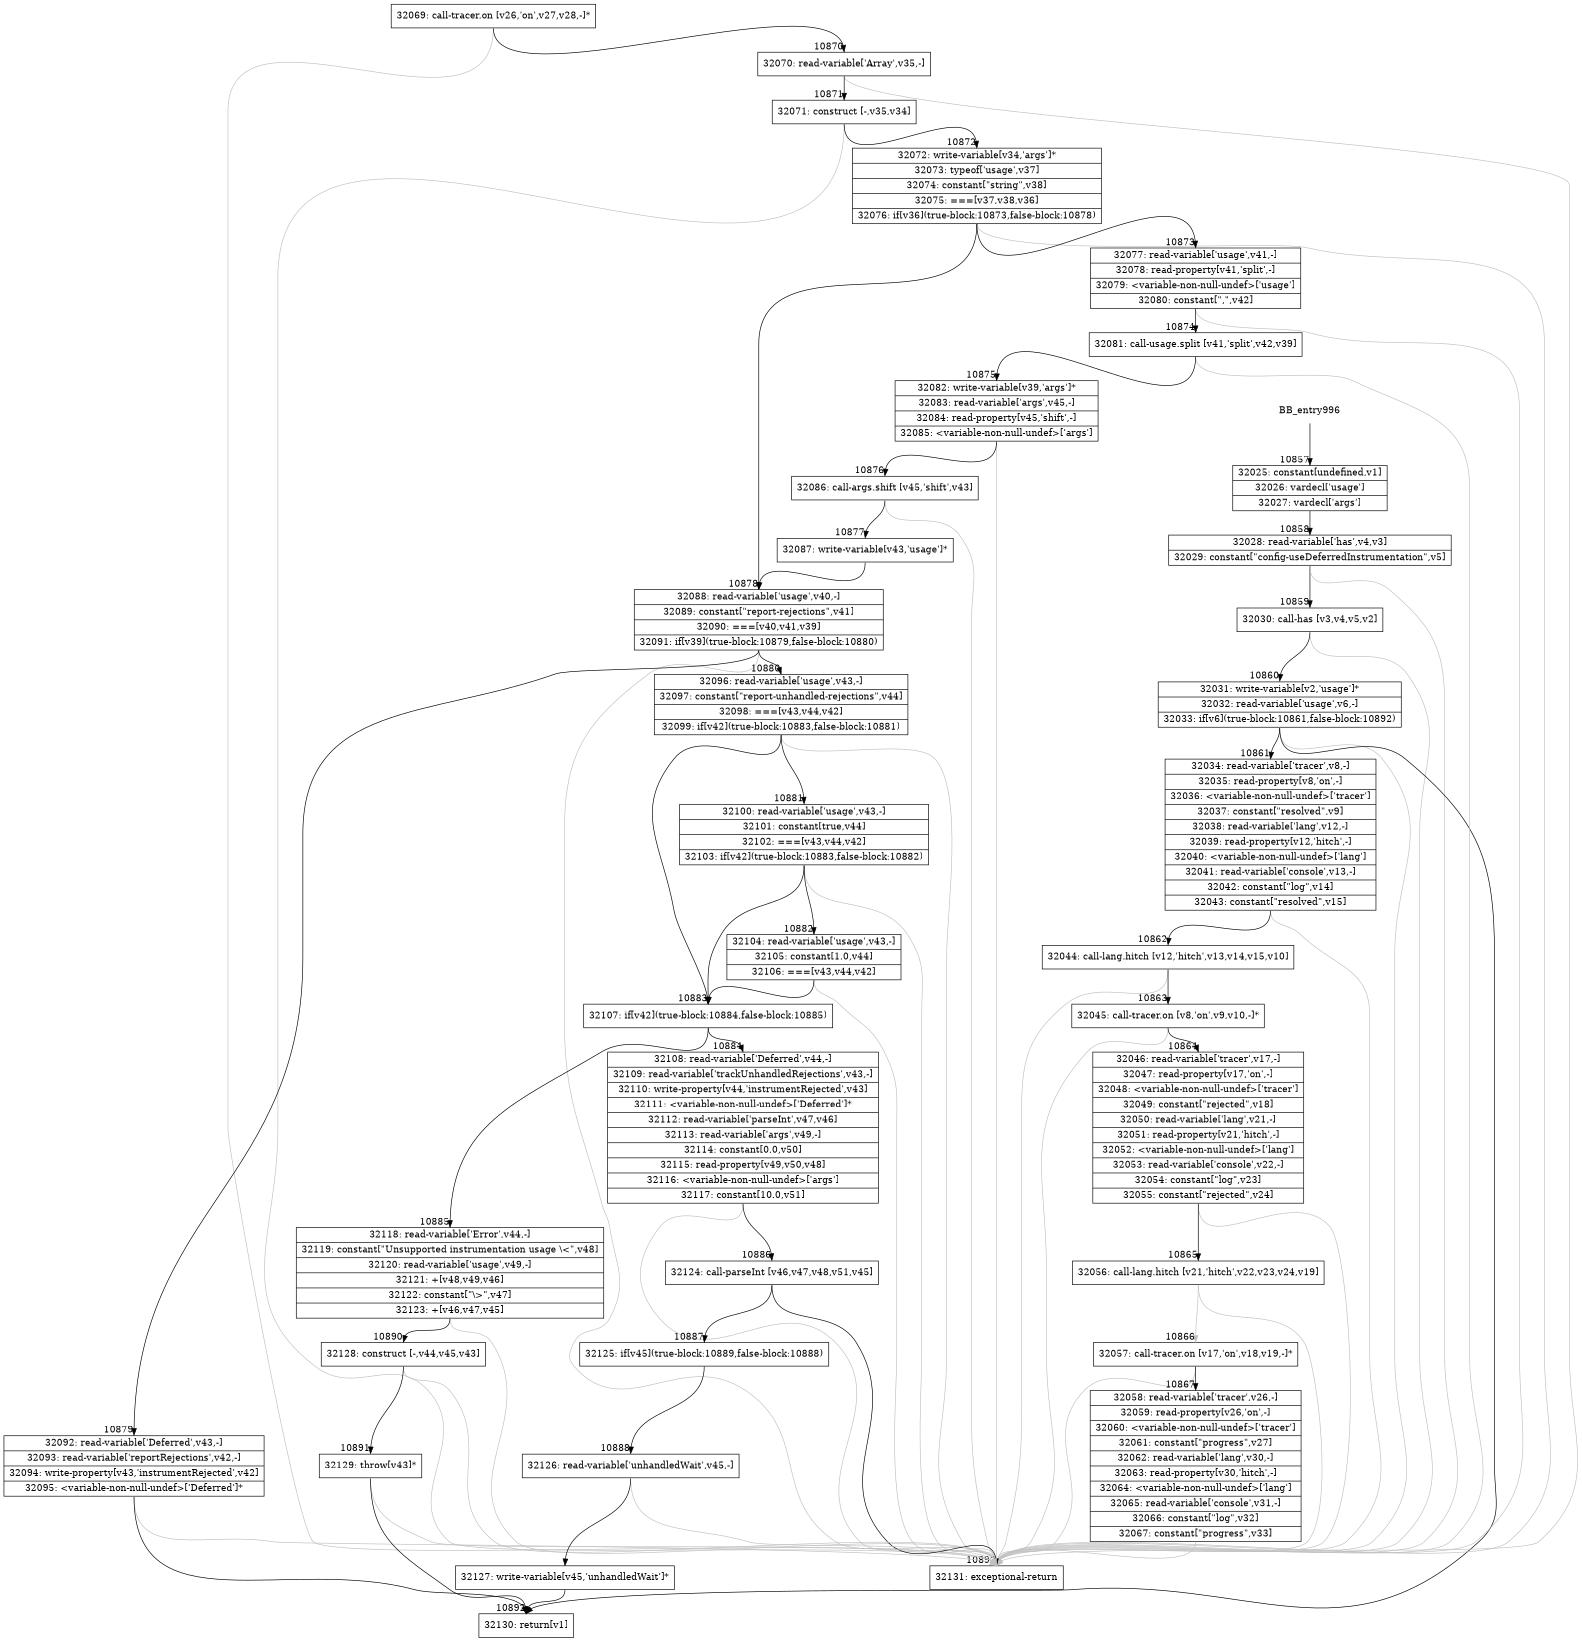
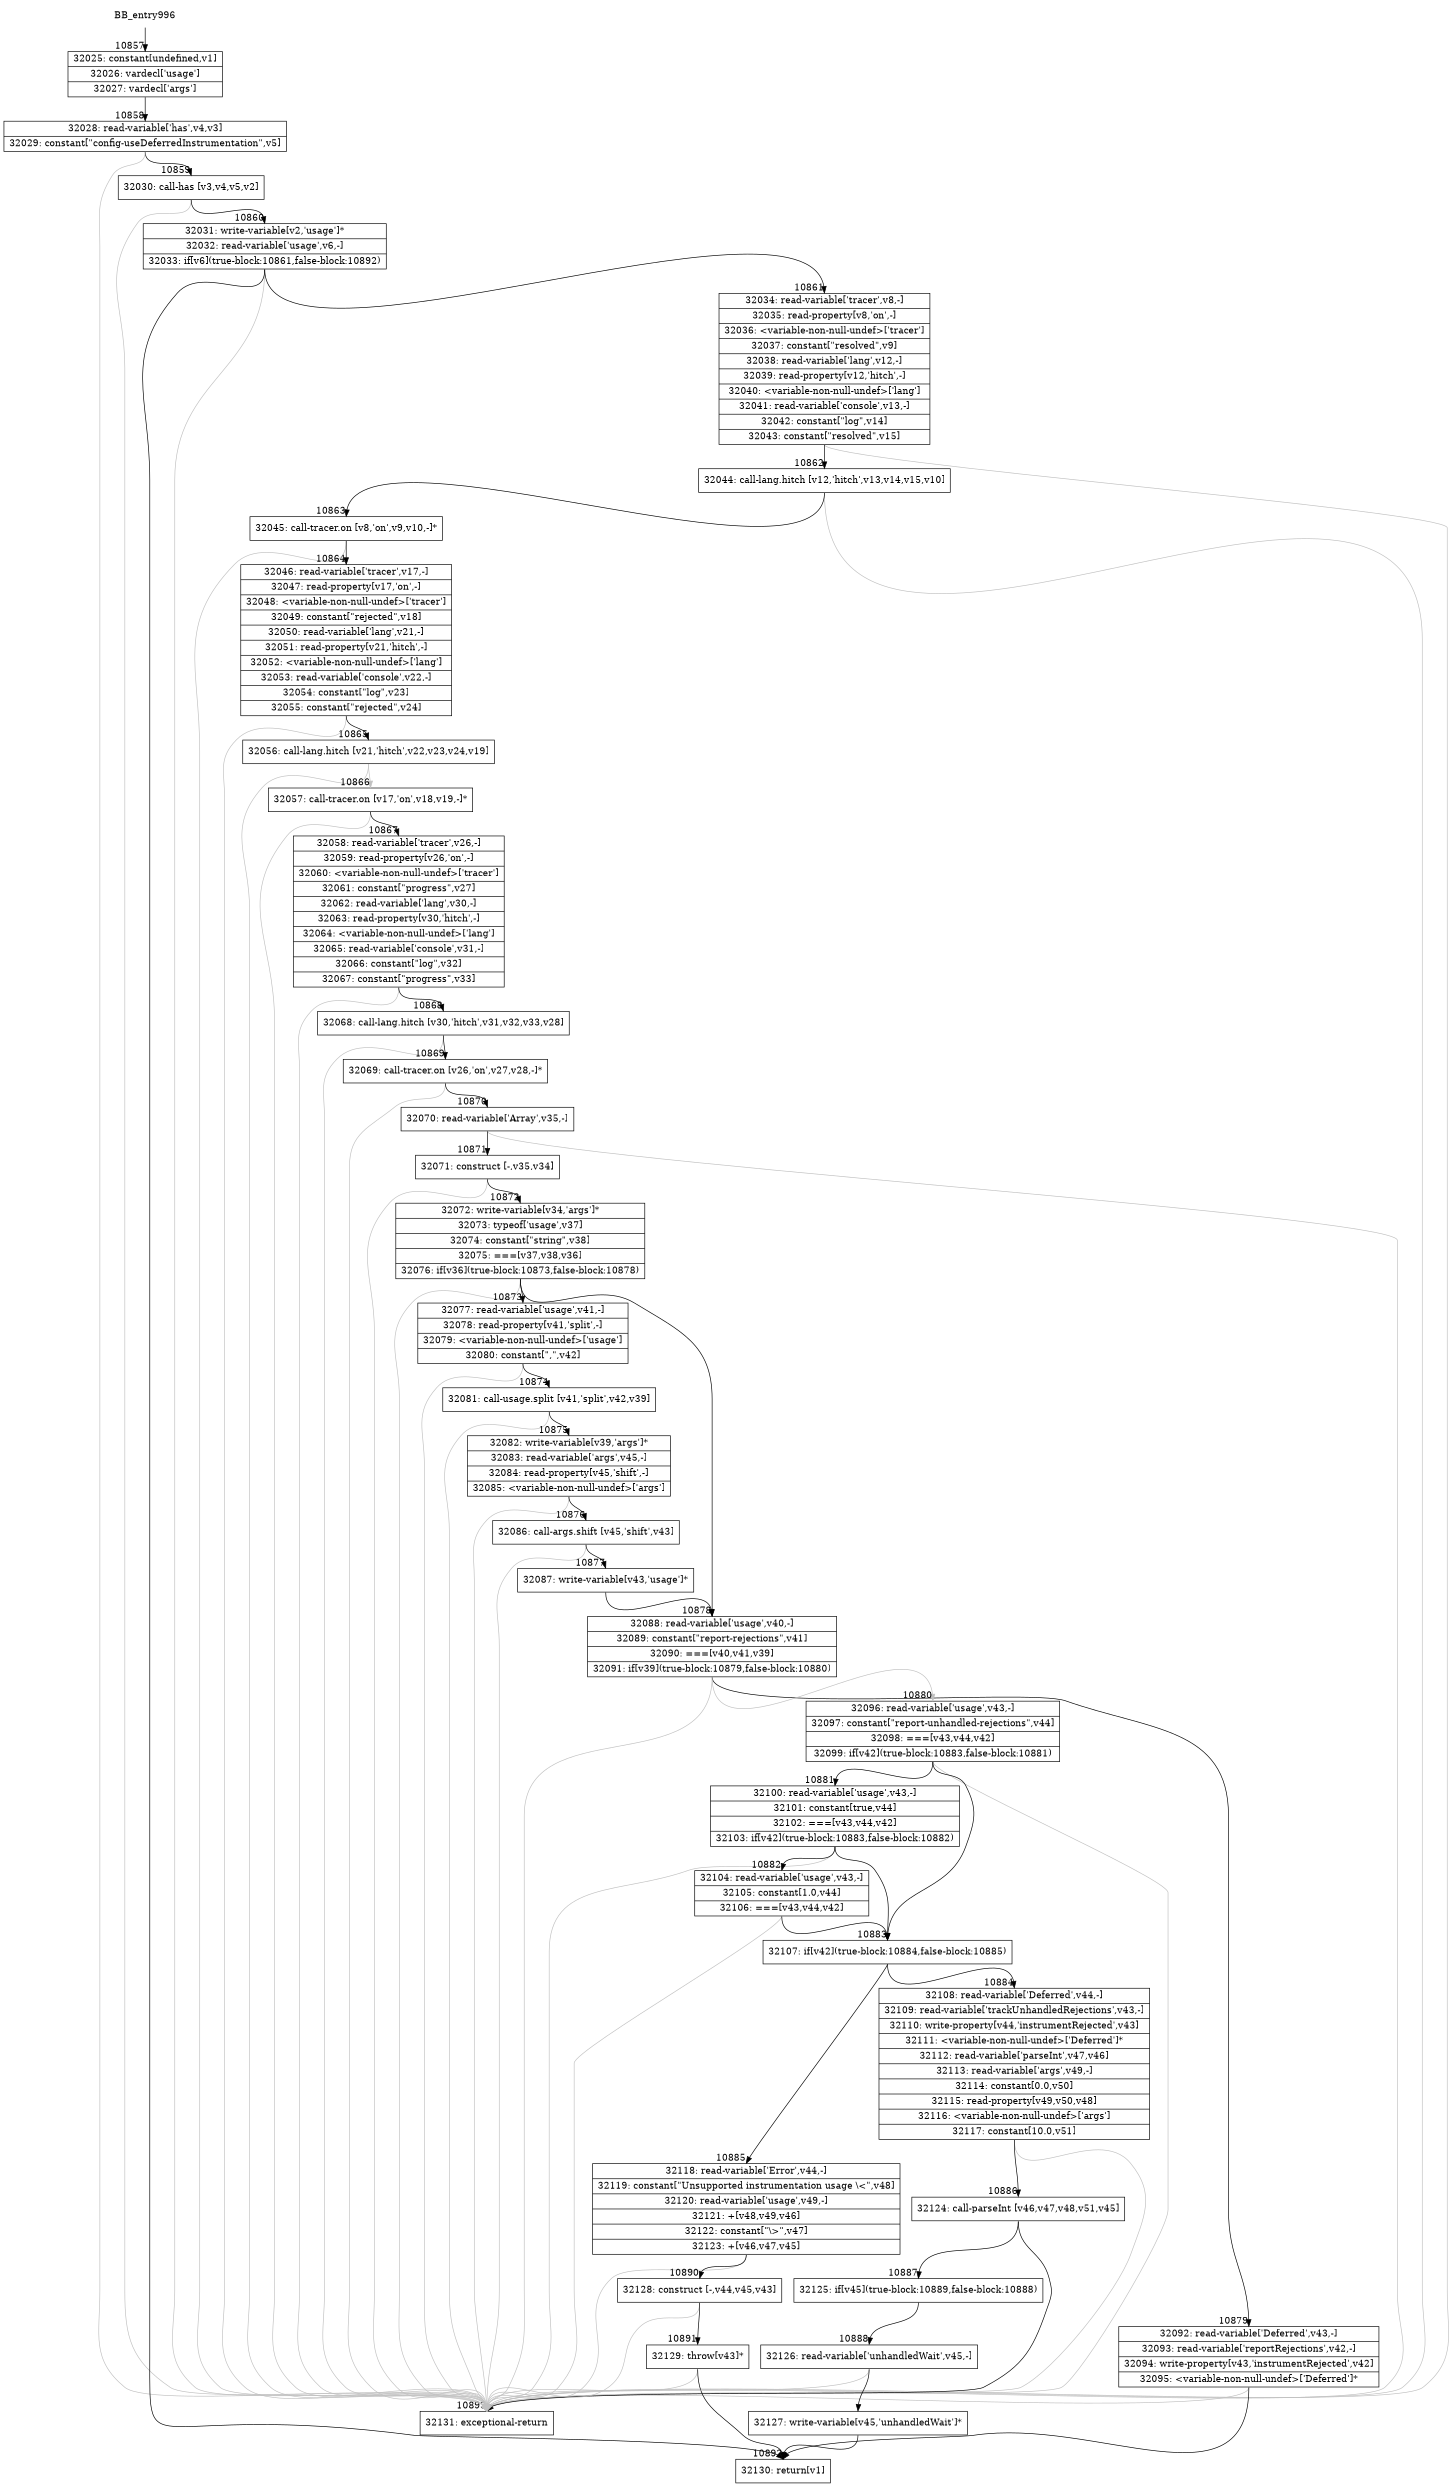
(767, 661) -> (819, 1690)
none -> (443, 1023)
